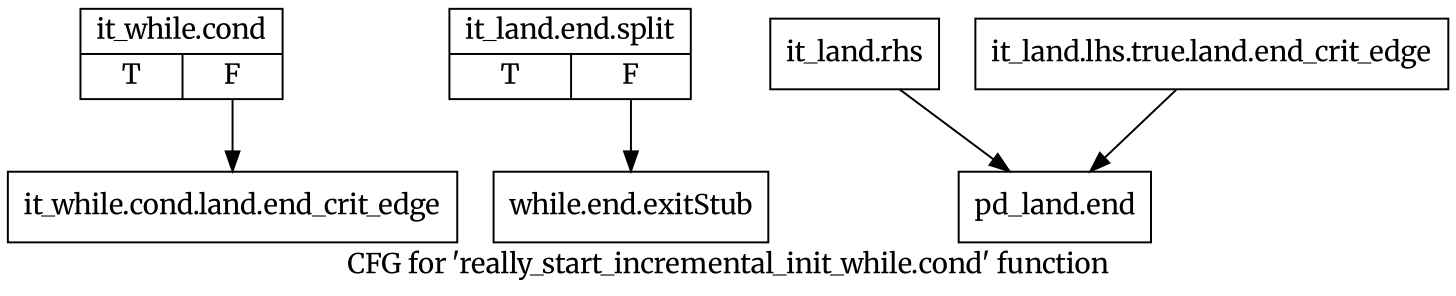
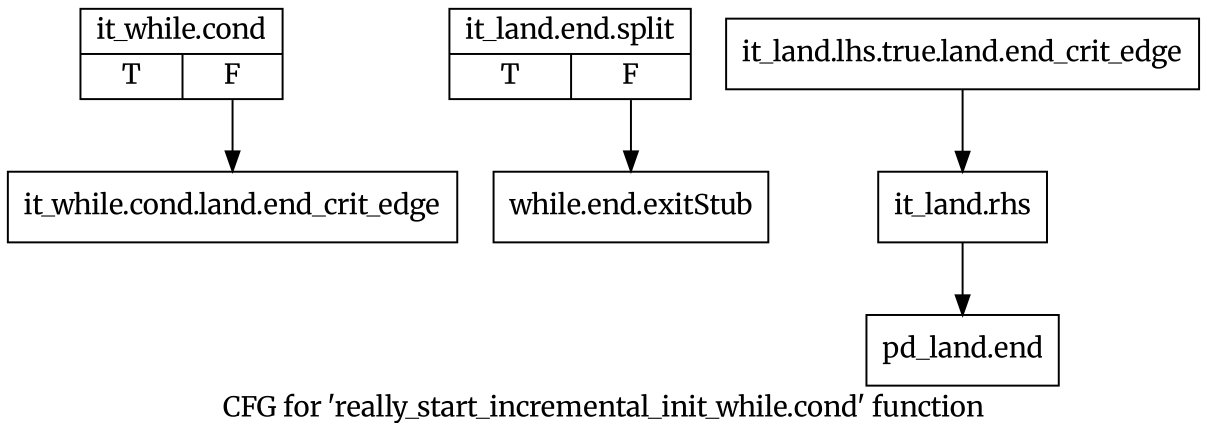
(1141, 124) -> (963, 120)
